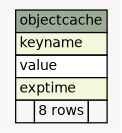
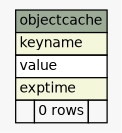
(61, 111) -> (61, 111)
